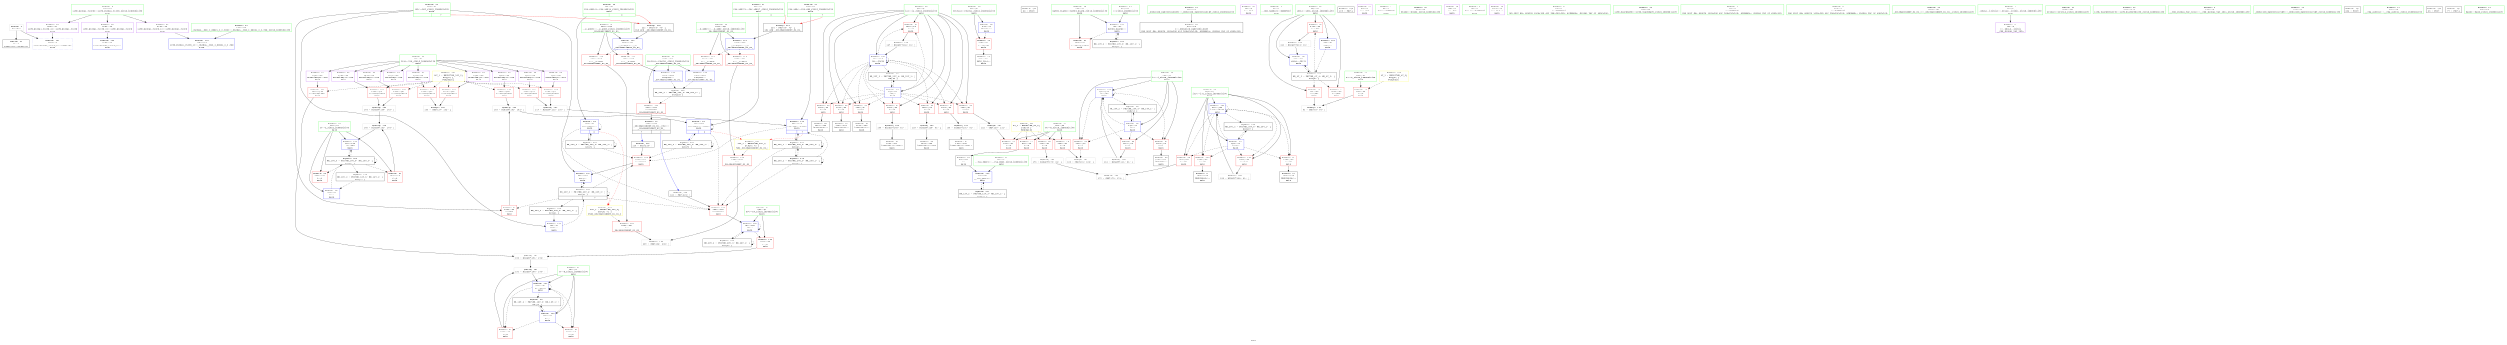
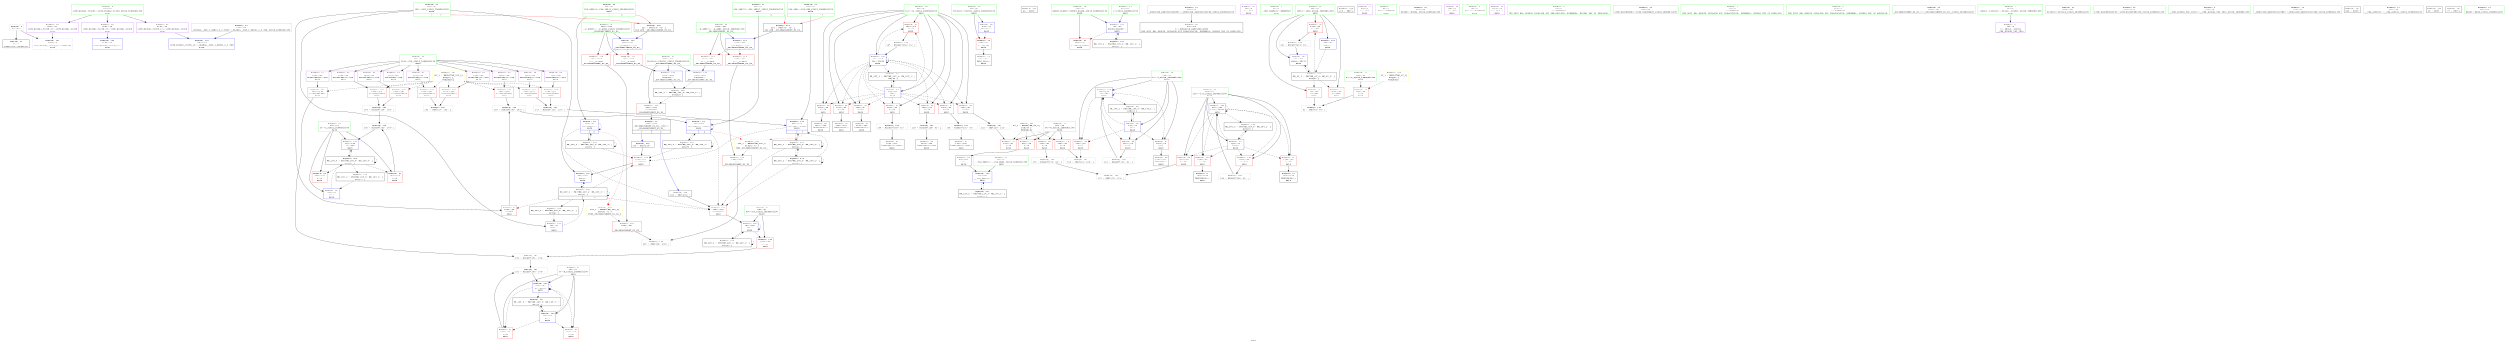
(691, 136) -> (691, 136)
